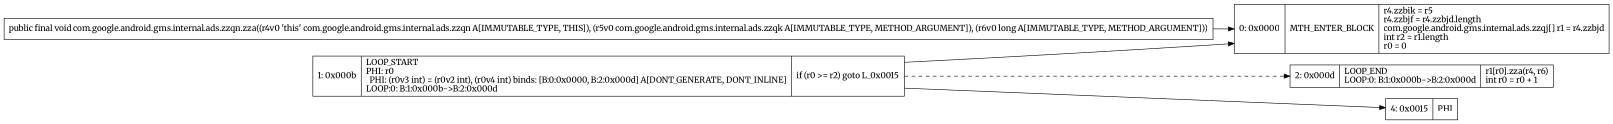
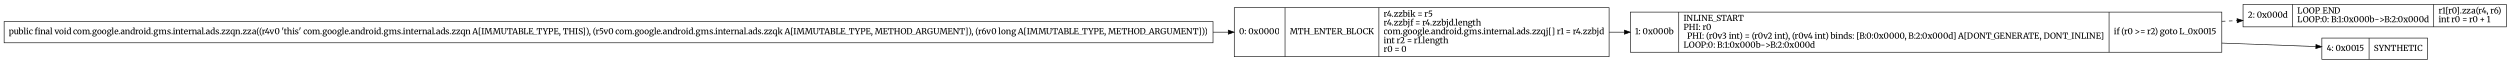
(1066, 54) -> (1617, 32)
(392, 63) -> (1714, 19)
(1445, 109) -> (2398, 48)
